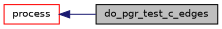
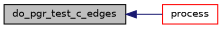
(83, 14) -> (149, 14)
